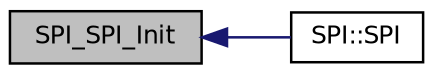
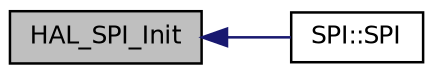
(106, 37) -> (106, 37)
